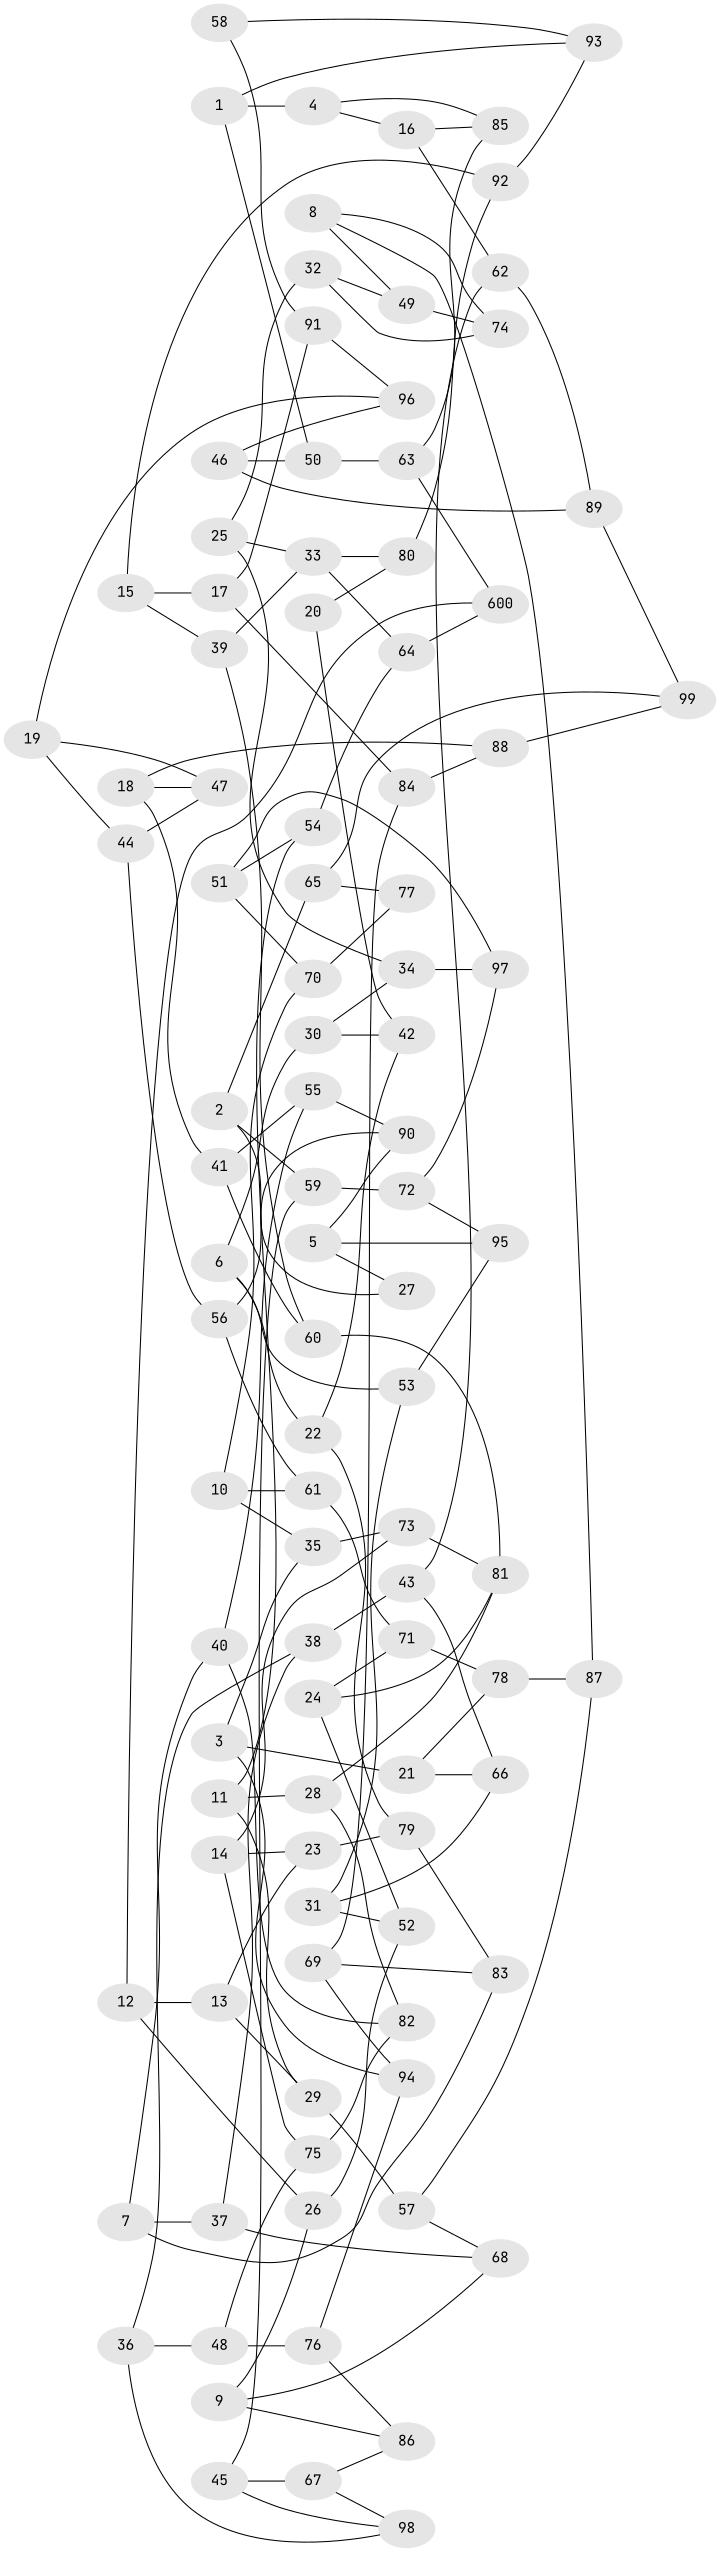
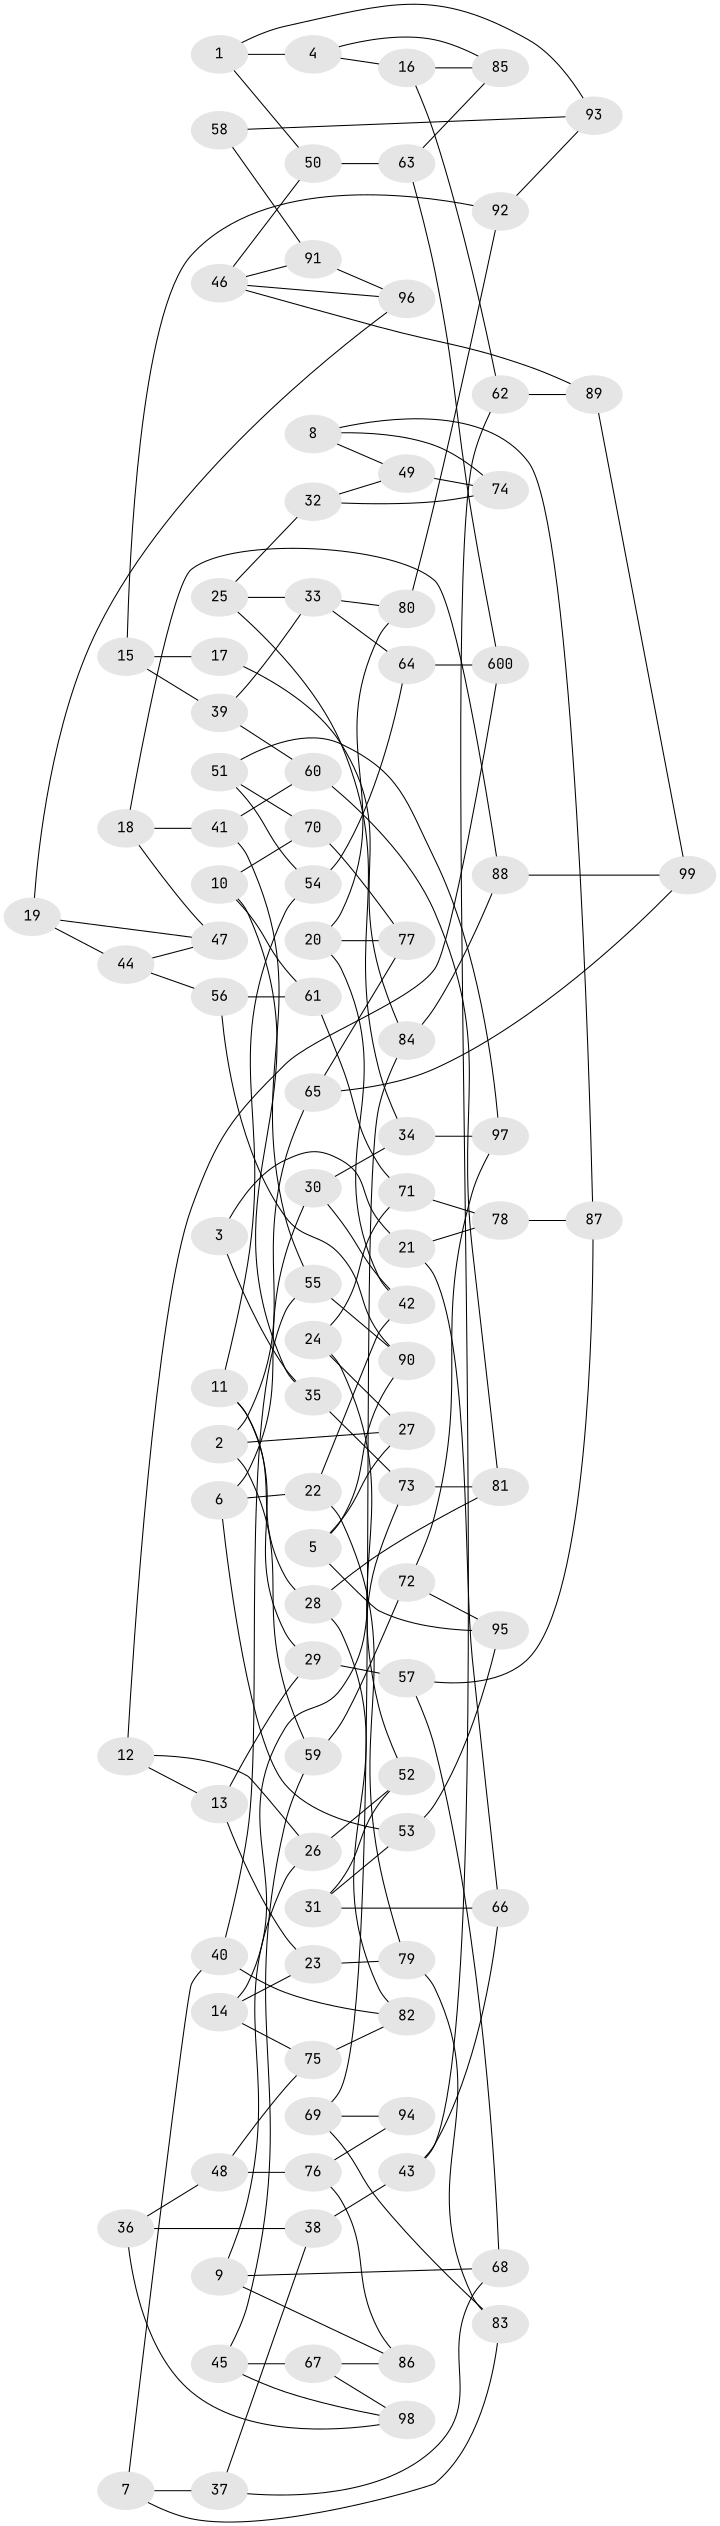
(275, 469) -> (266, 271)
none -> (359, 941)
(433, 1669) -> (352, 1378)
(276, 2009) -> none
